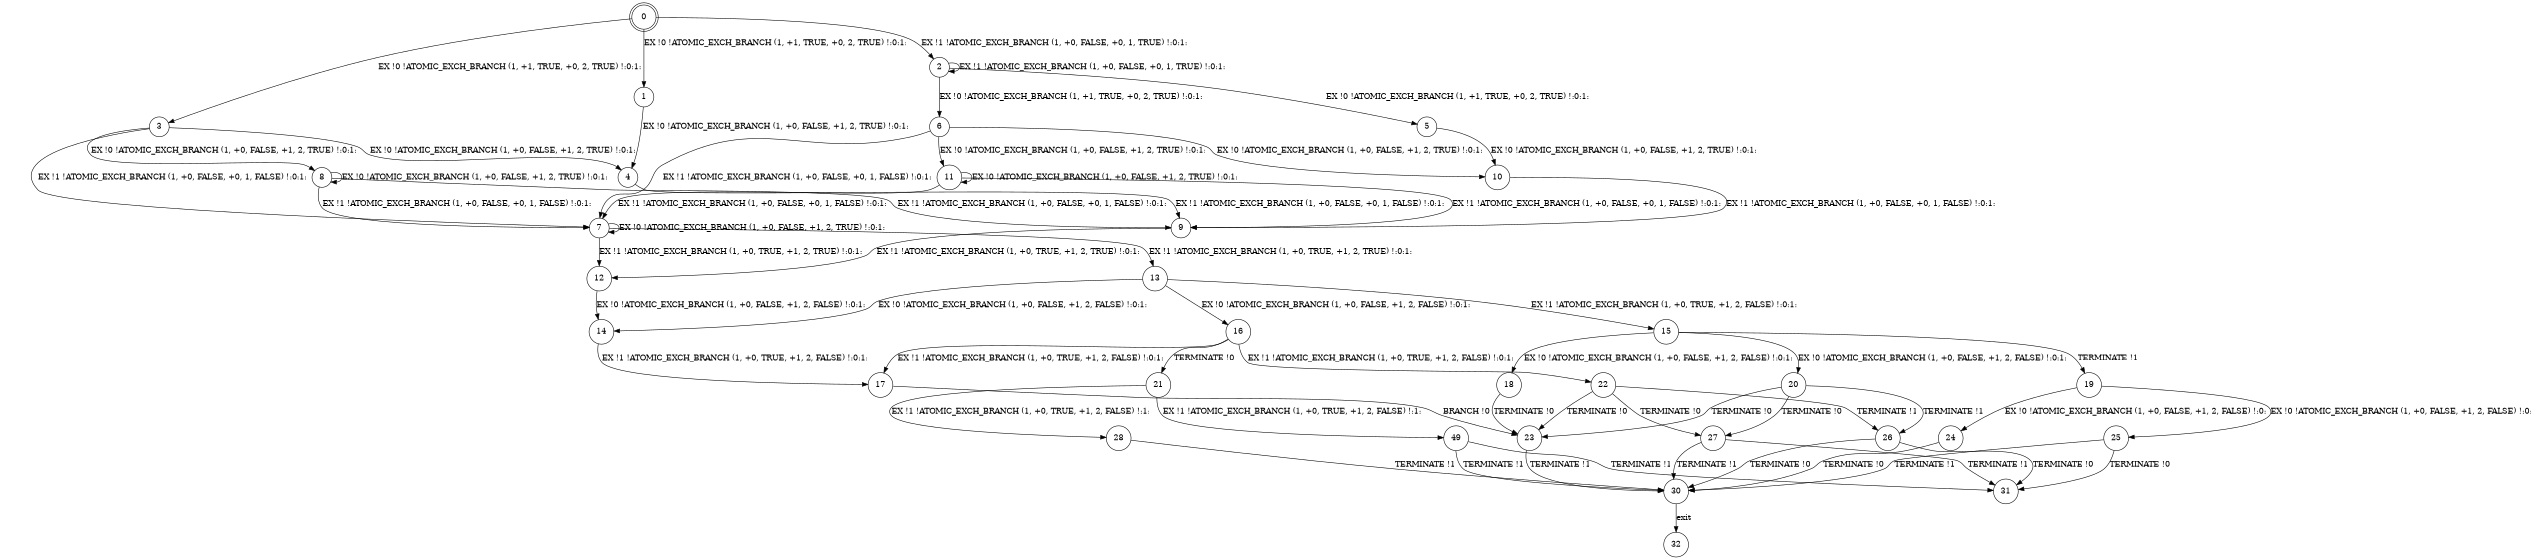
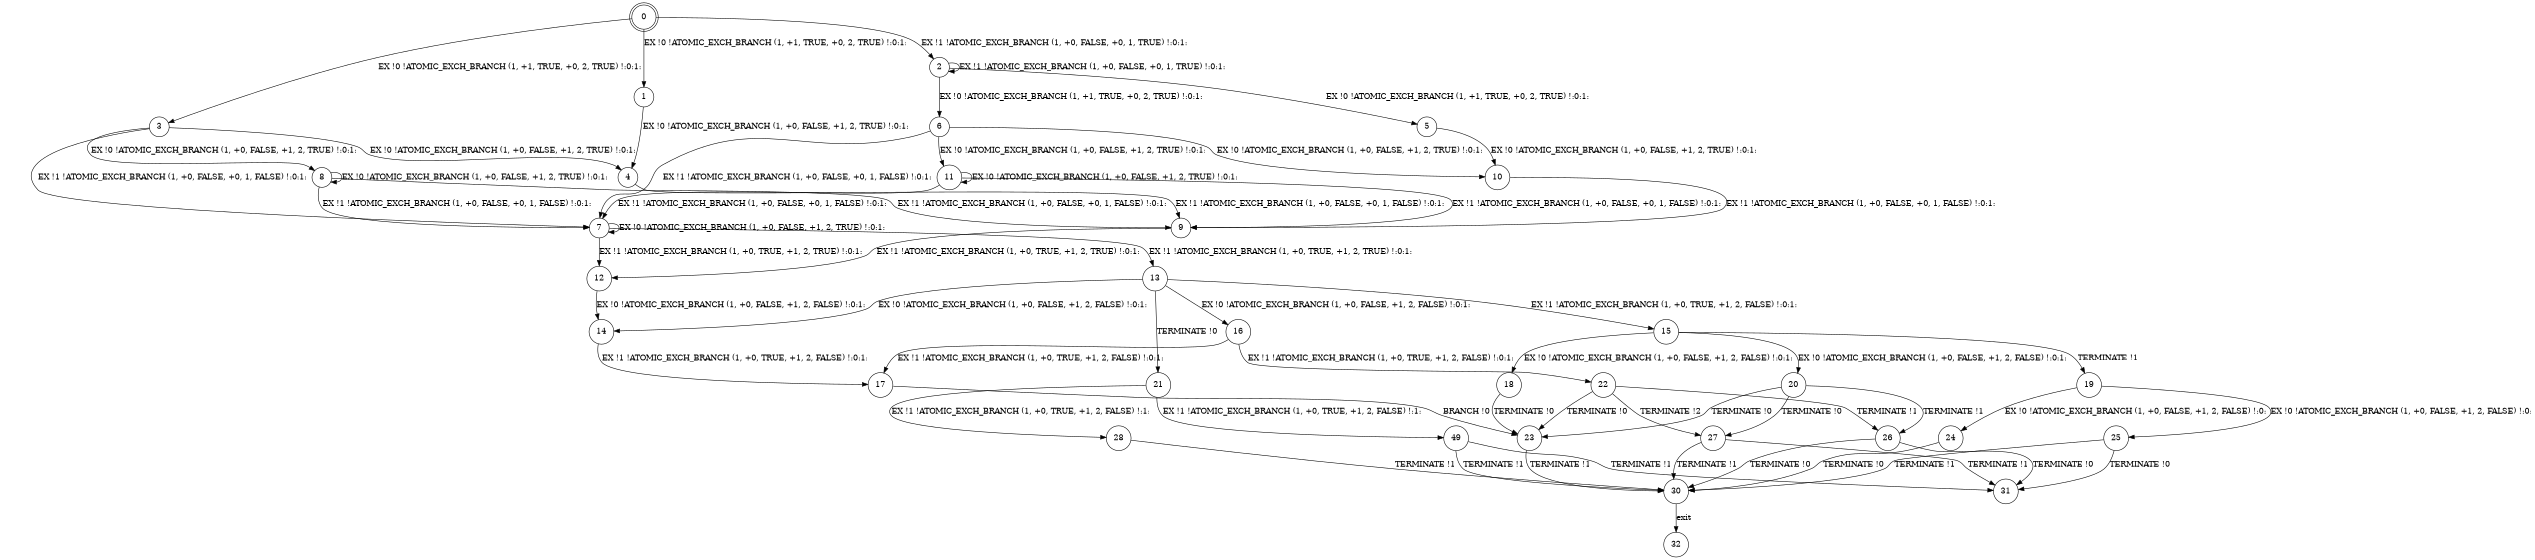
(1180, 350) -> (1157, 329)
(1671, 412) -> (1671, 412)
